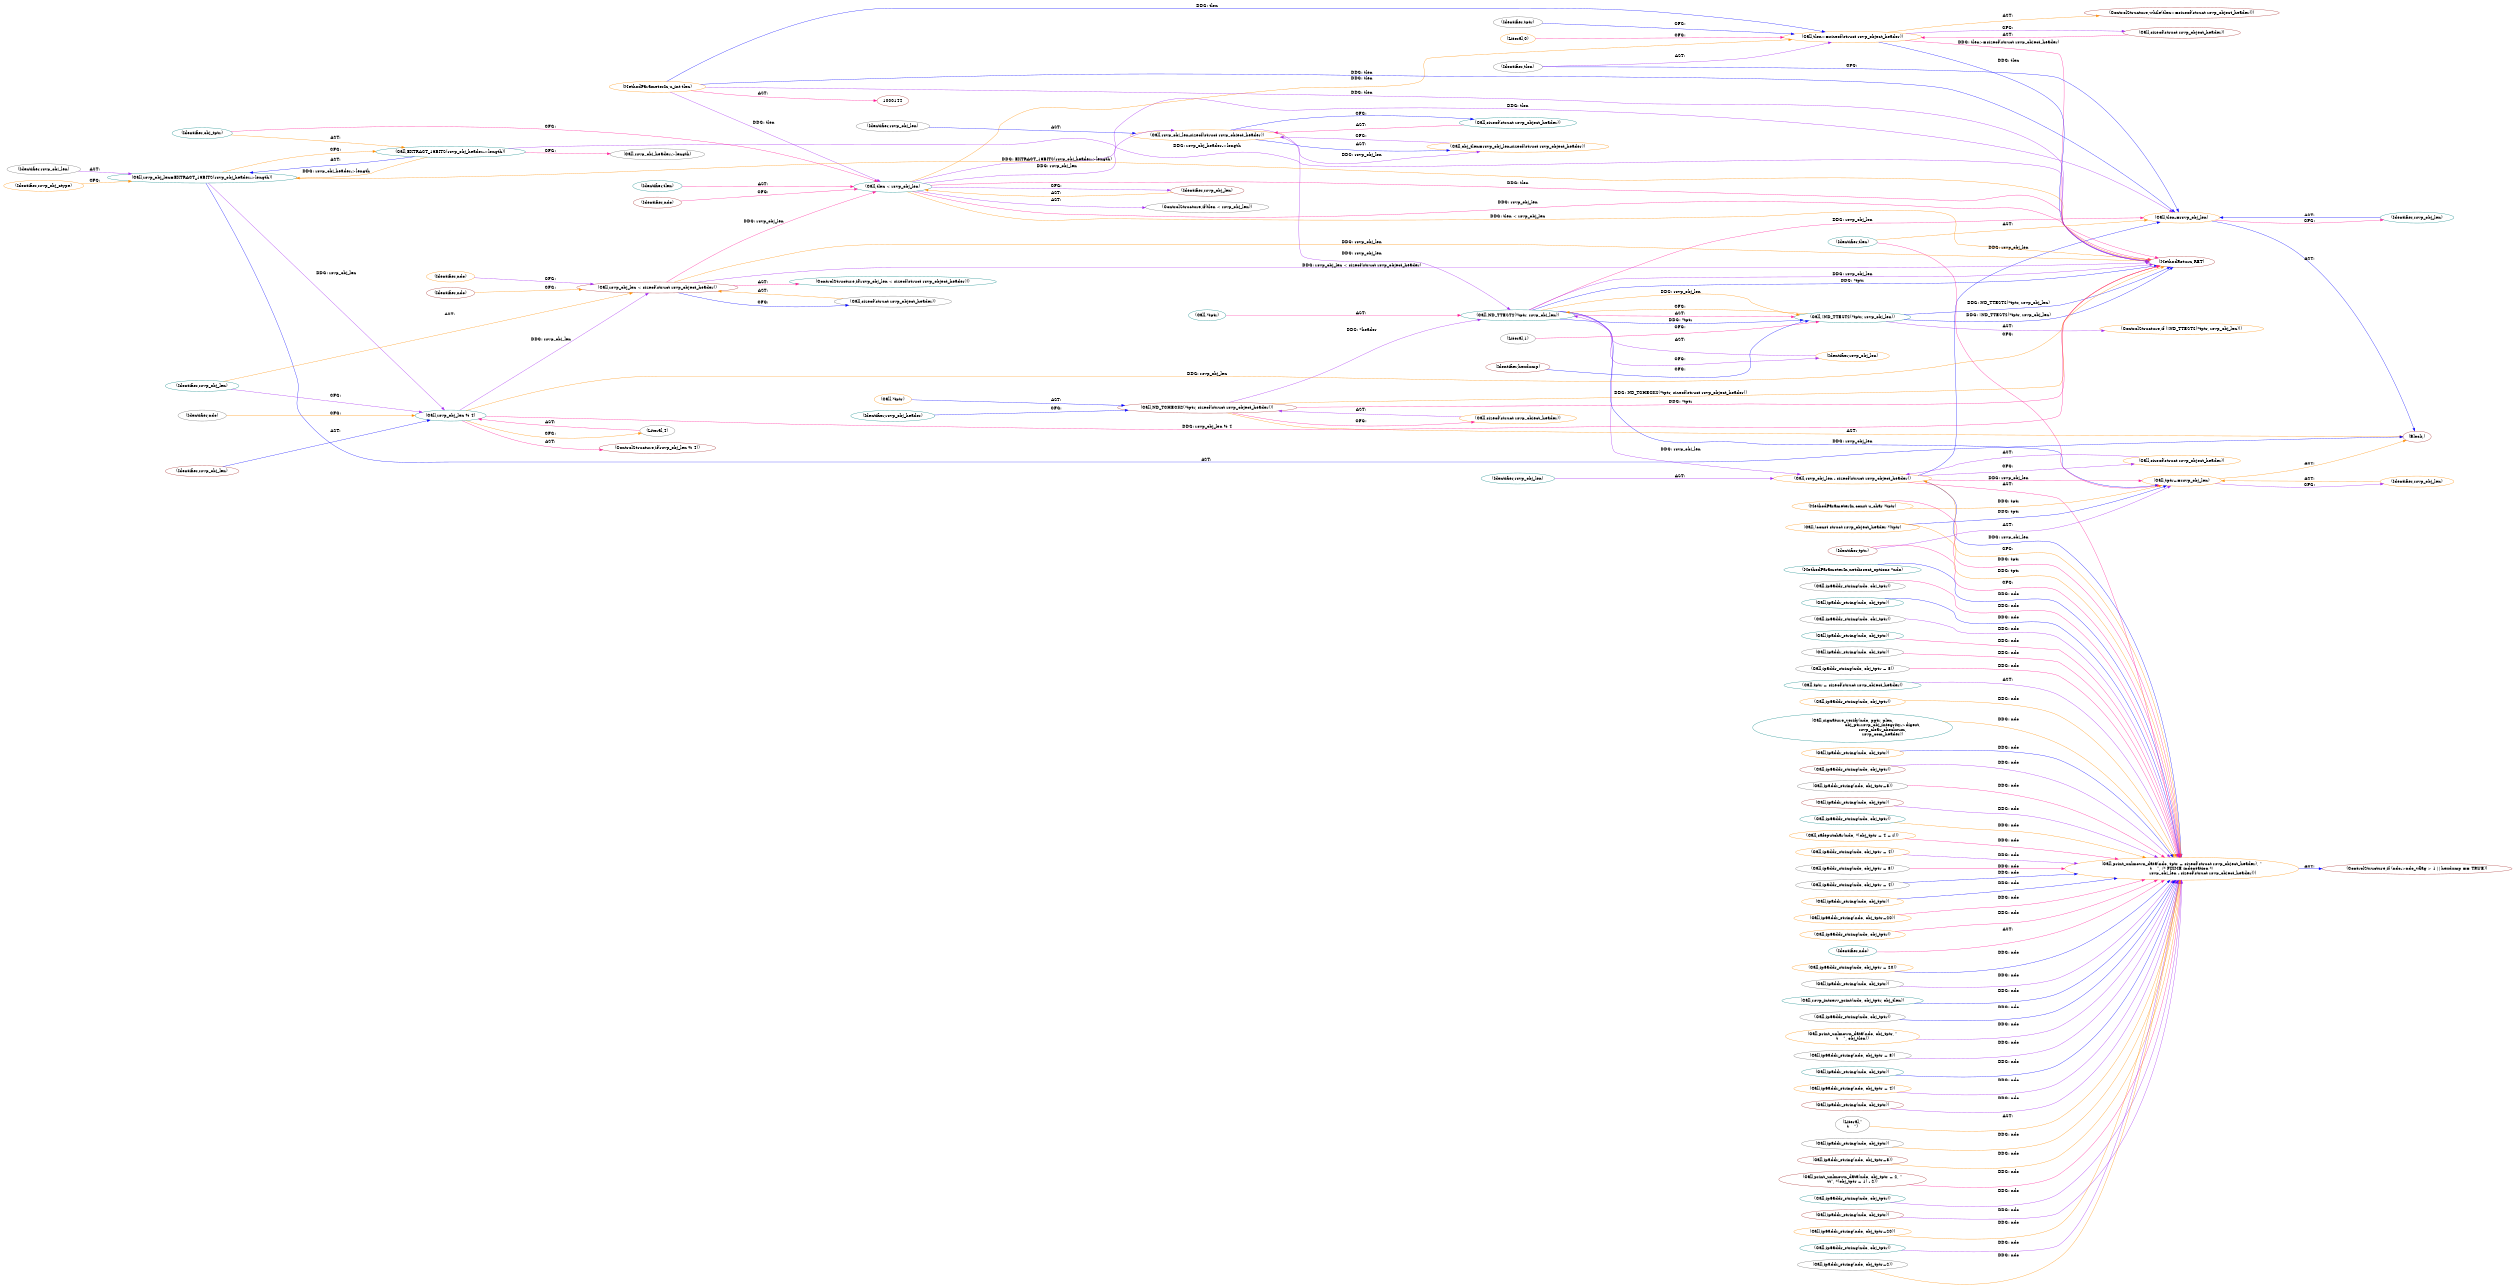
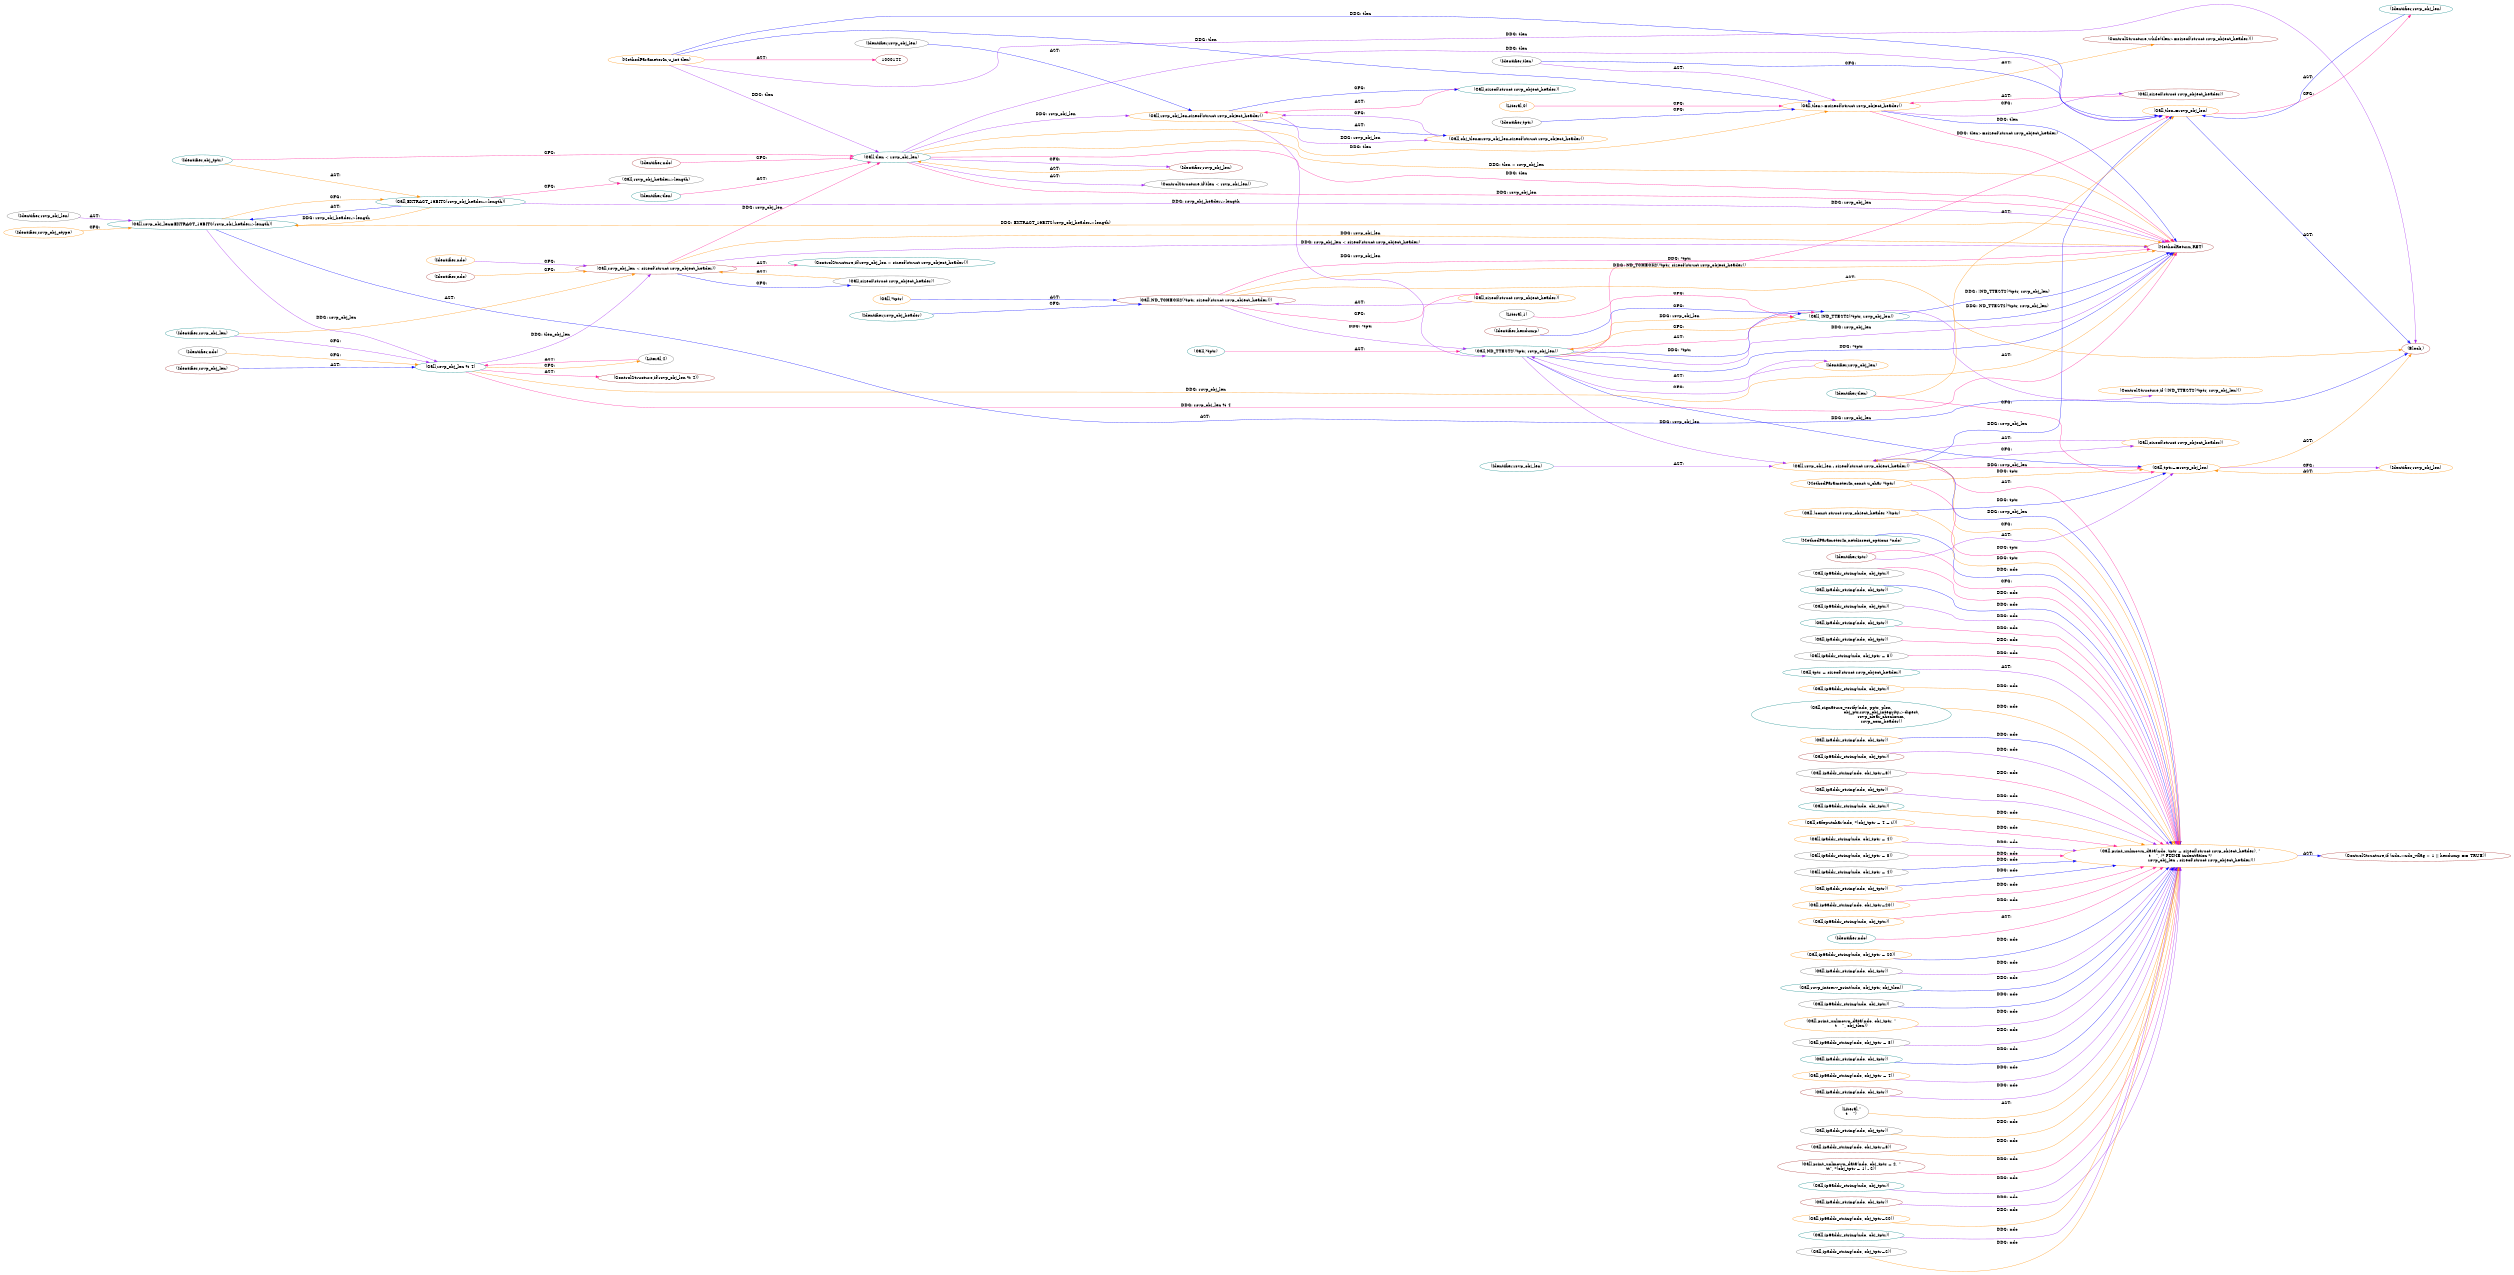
(1466, 98) -> (1654, 36)
(1362, 330) -> (1361, 326)
(551, 339) -> (551, 335)
